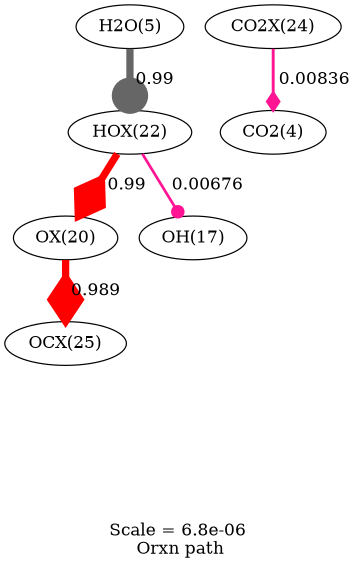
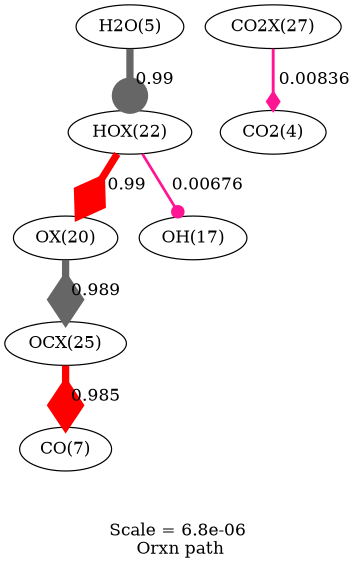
(273, 27) -> (273, 27)
(66, 269) -> (66, 269)
none -> (66, 449)
